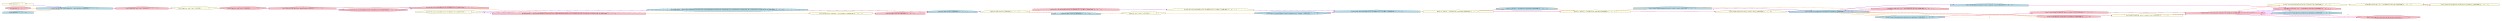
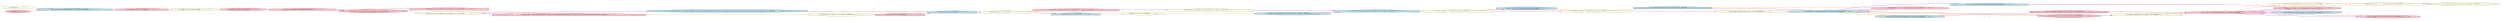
(18, 12) -> none
